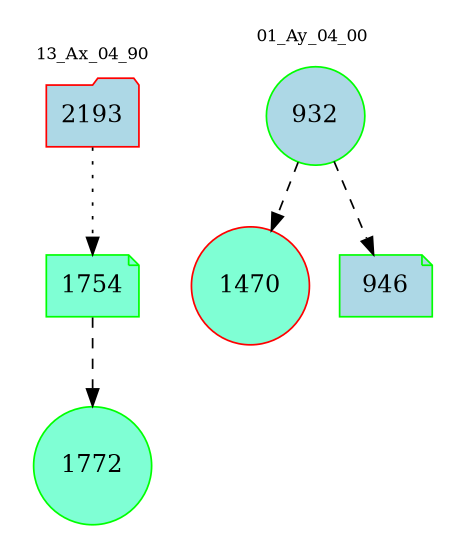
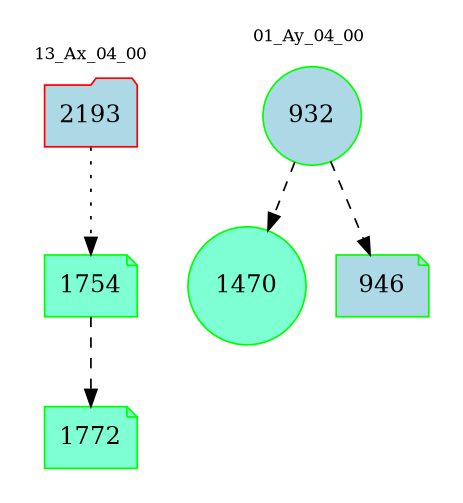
(93, 55) -> (91, 55)
(250, 286) -> (247, 286)
(93, 466) -> (91, 438)
